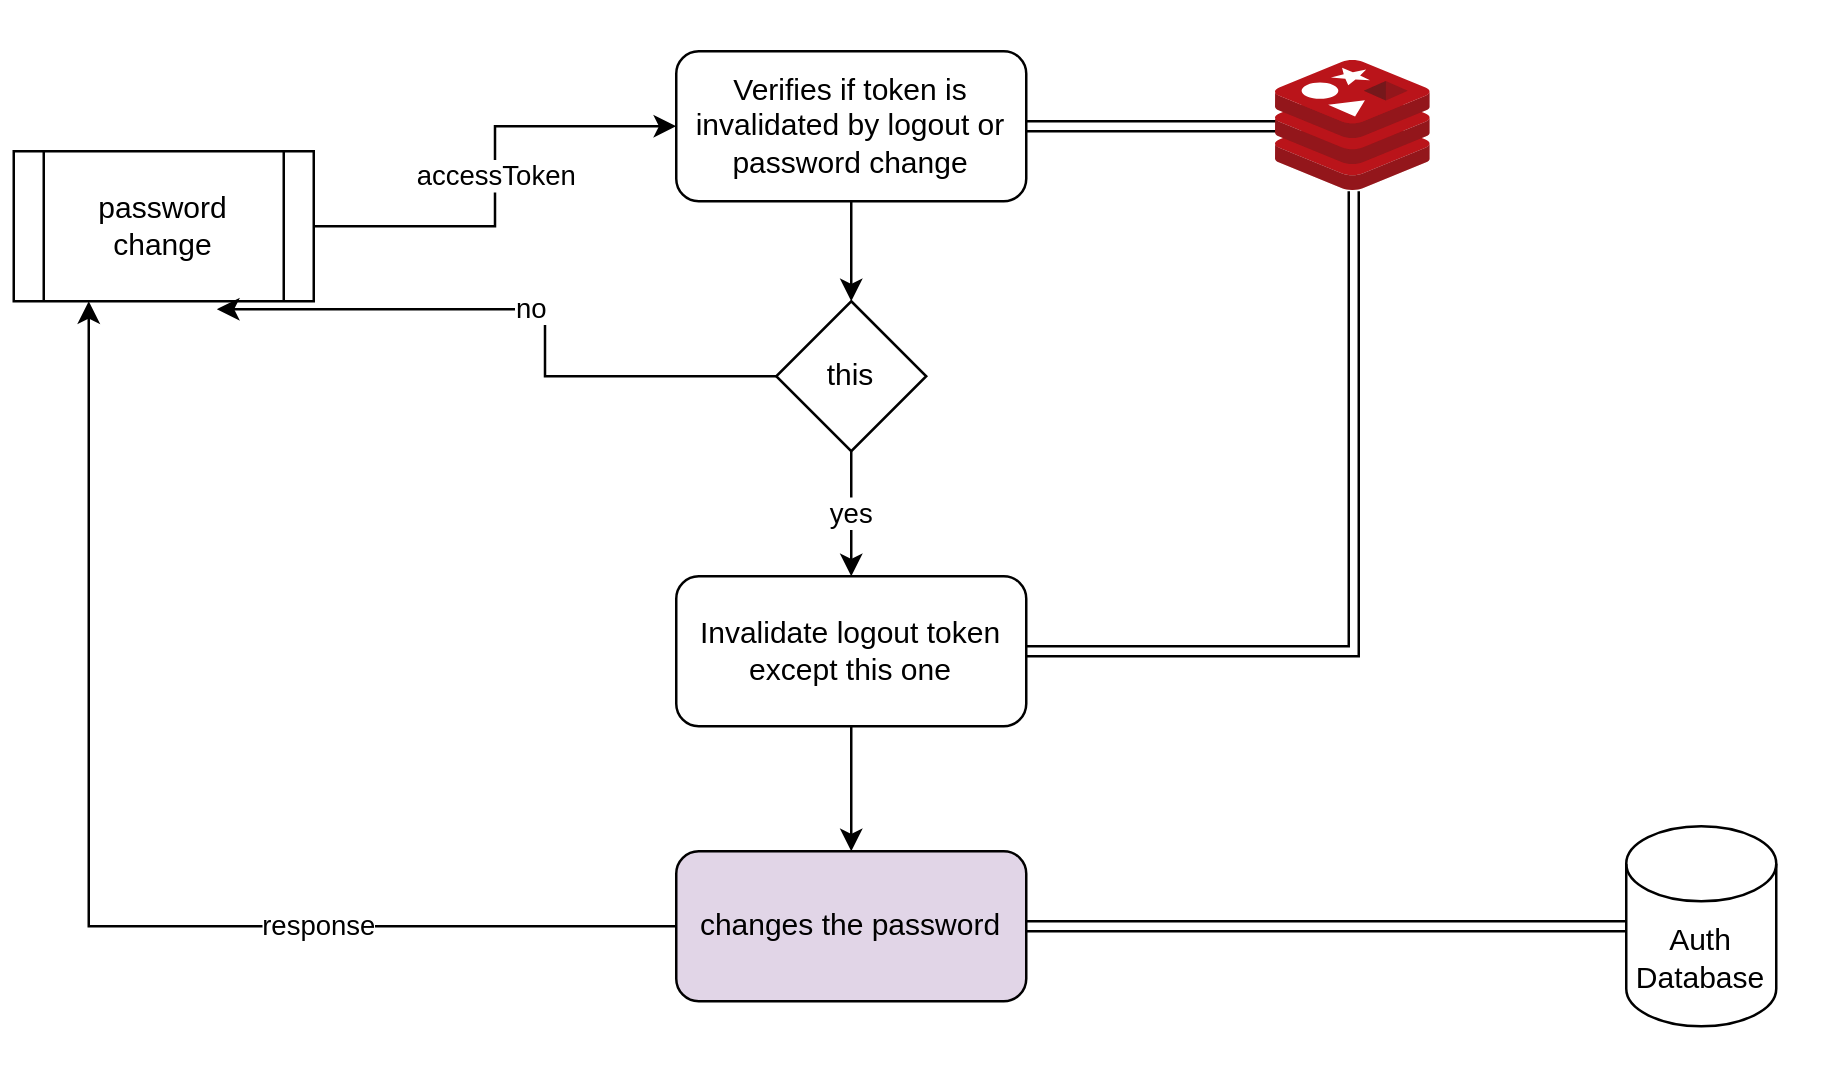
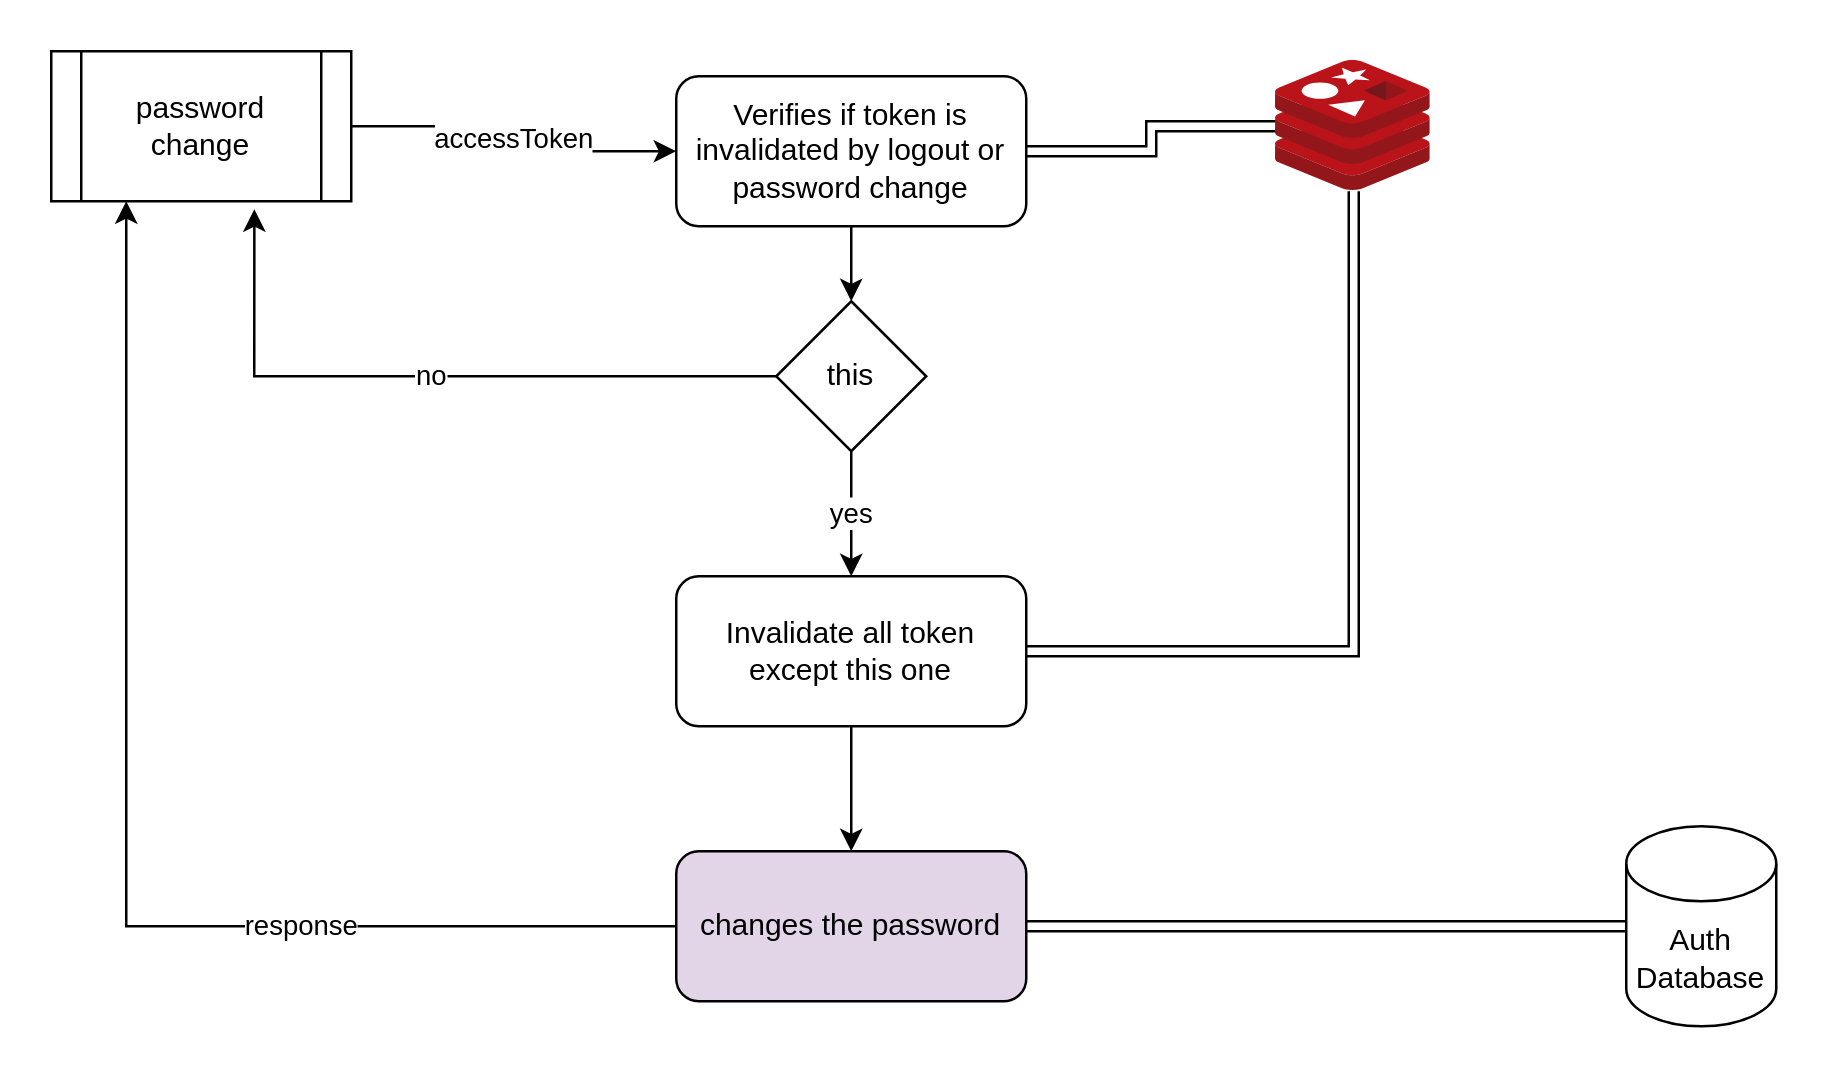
(851, 126) -> (851, 151)
(164, 226) -> (201, 126)
(851, 651) -> (851, 651)
